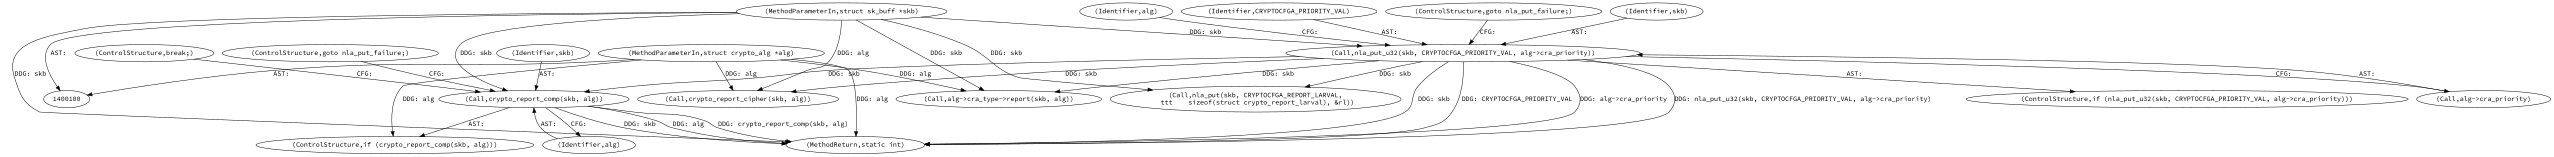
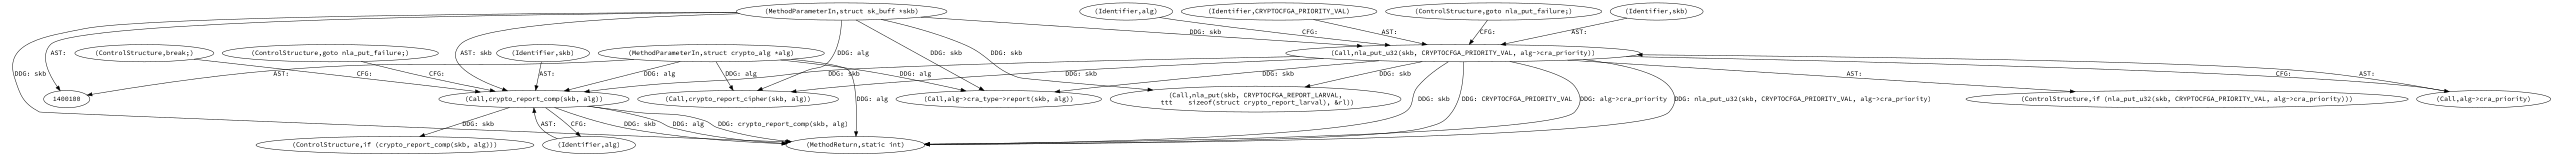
(476, 53) -> (476, 53)
(498, 74) -> (625, 76)
(478, 124) -> (478, 124)
